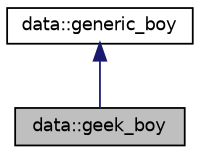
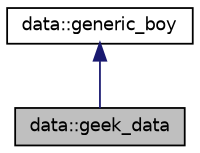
(100, 127) -> (100, 127)
